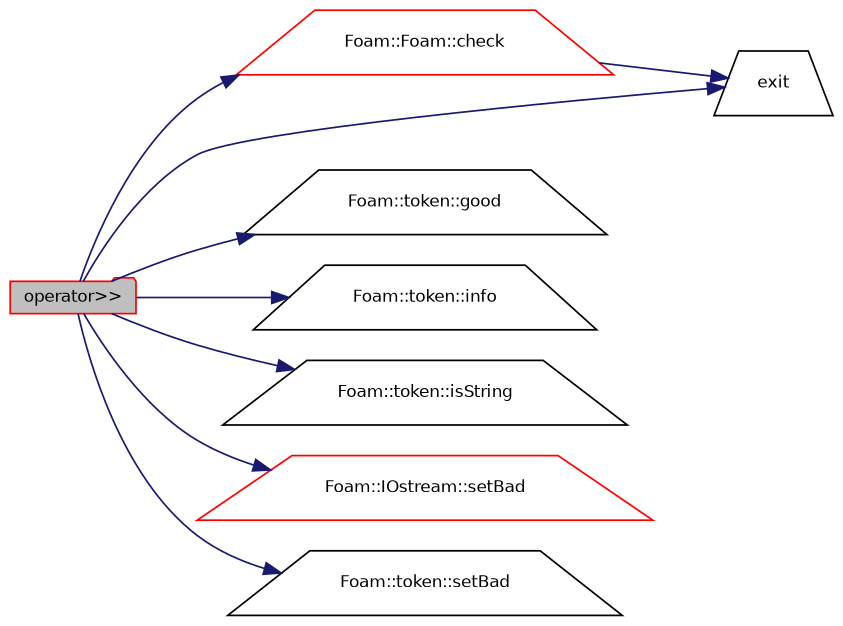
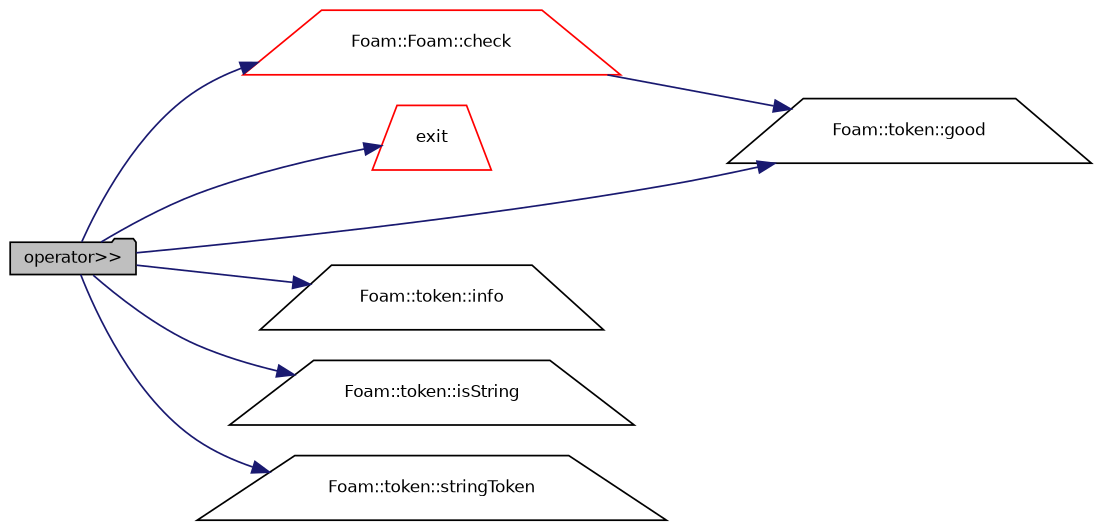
(655, 70) -> (691, 90)
(774, 83) -> (432, 138)
(73, 298) -> (73, 258)
(425, 488) -> none
(425, 583) -> (432, 488)
